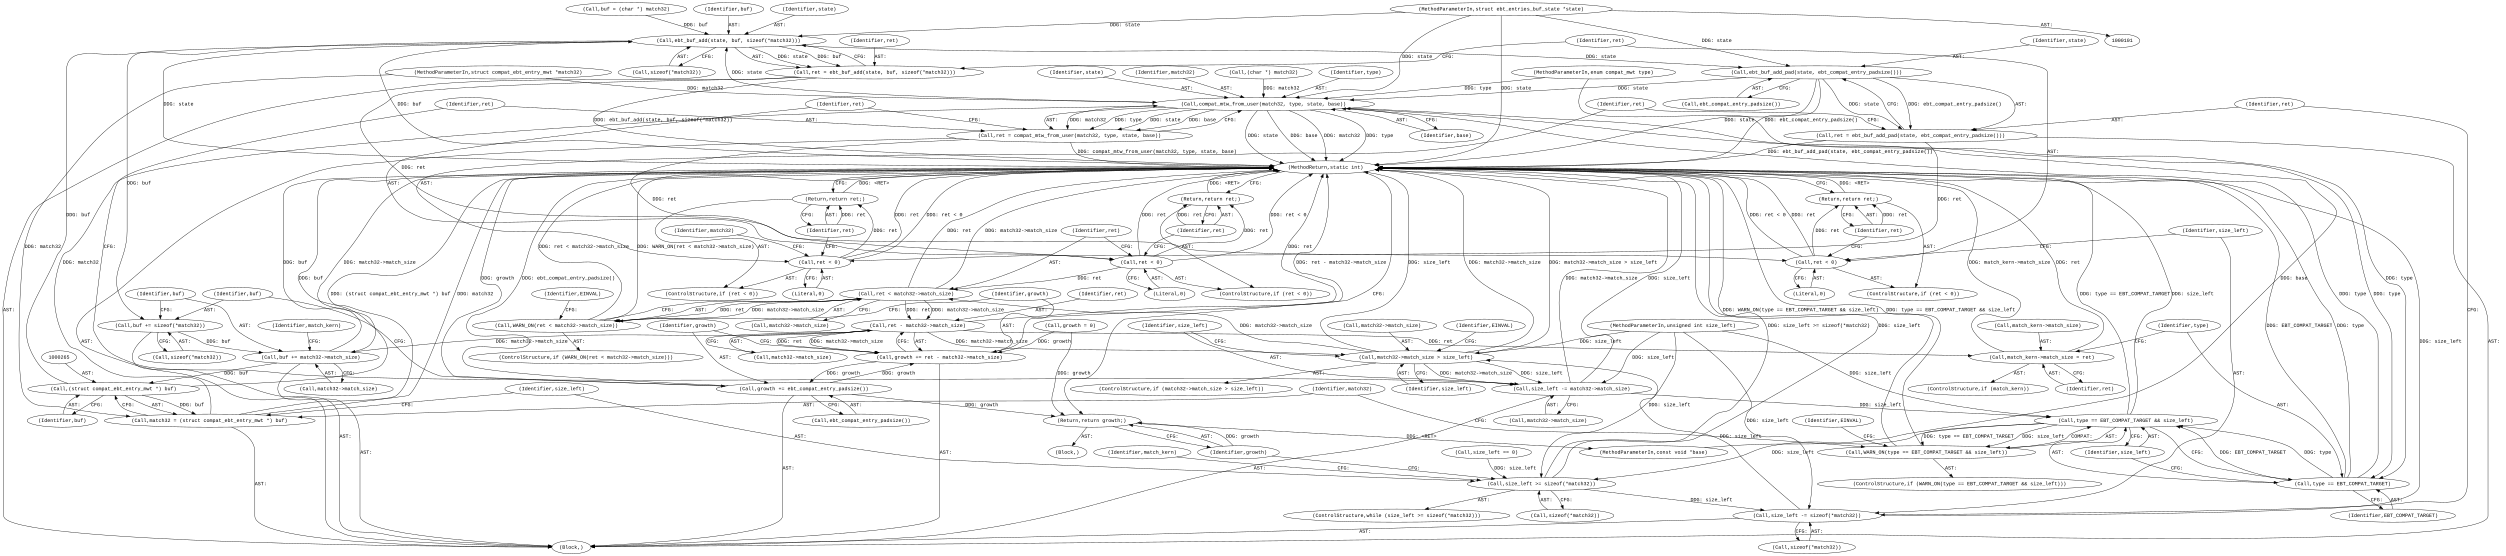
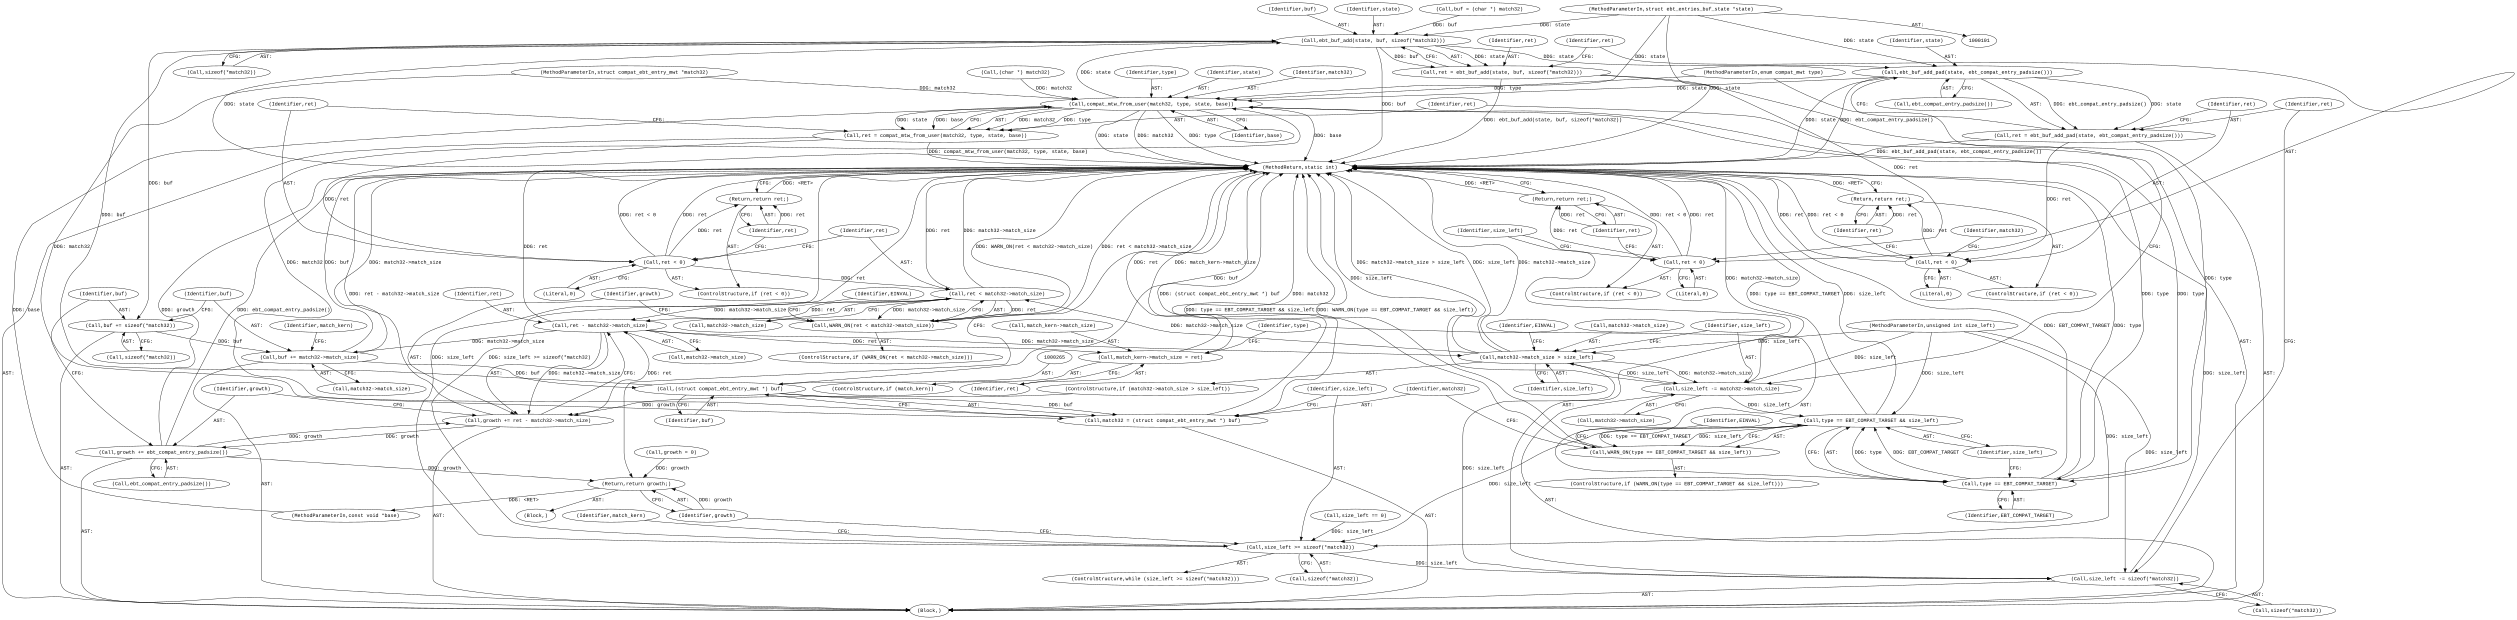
(1029, 344) -> (759, 397)
(2084, 436) -> (1756, 436)
